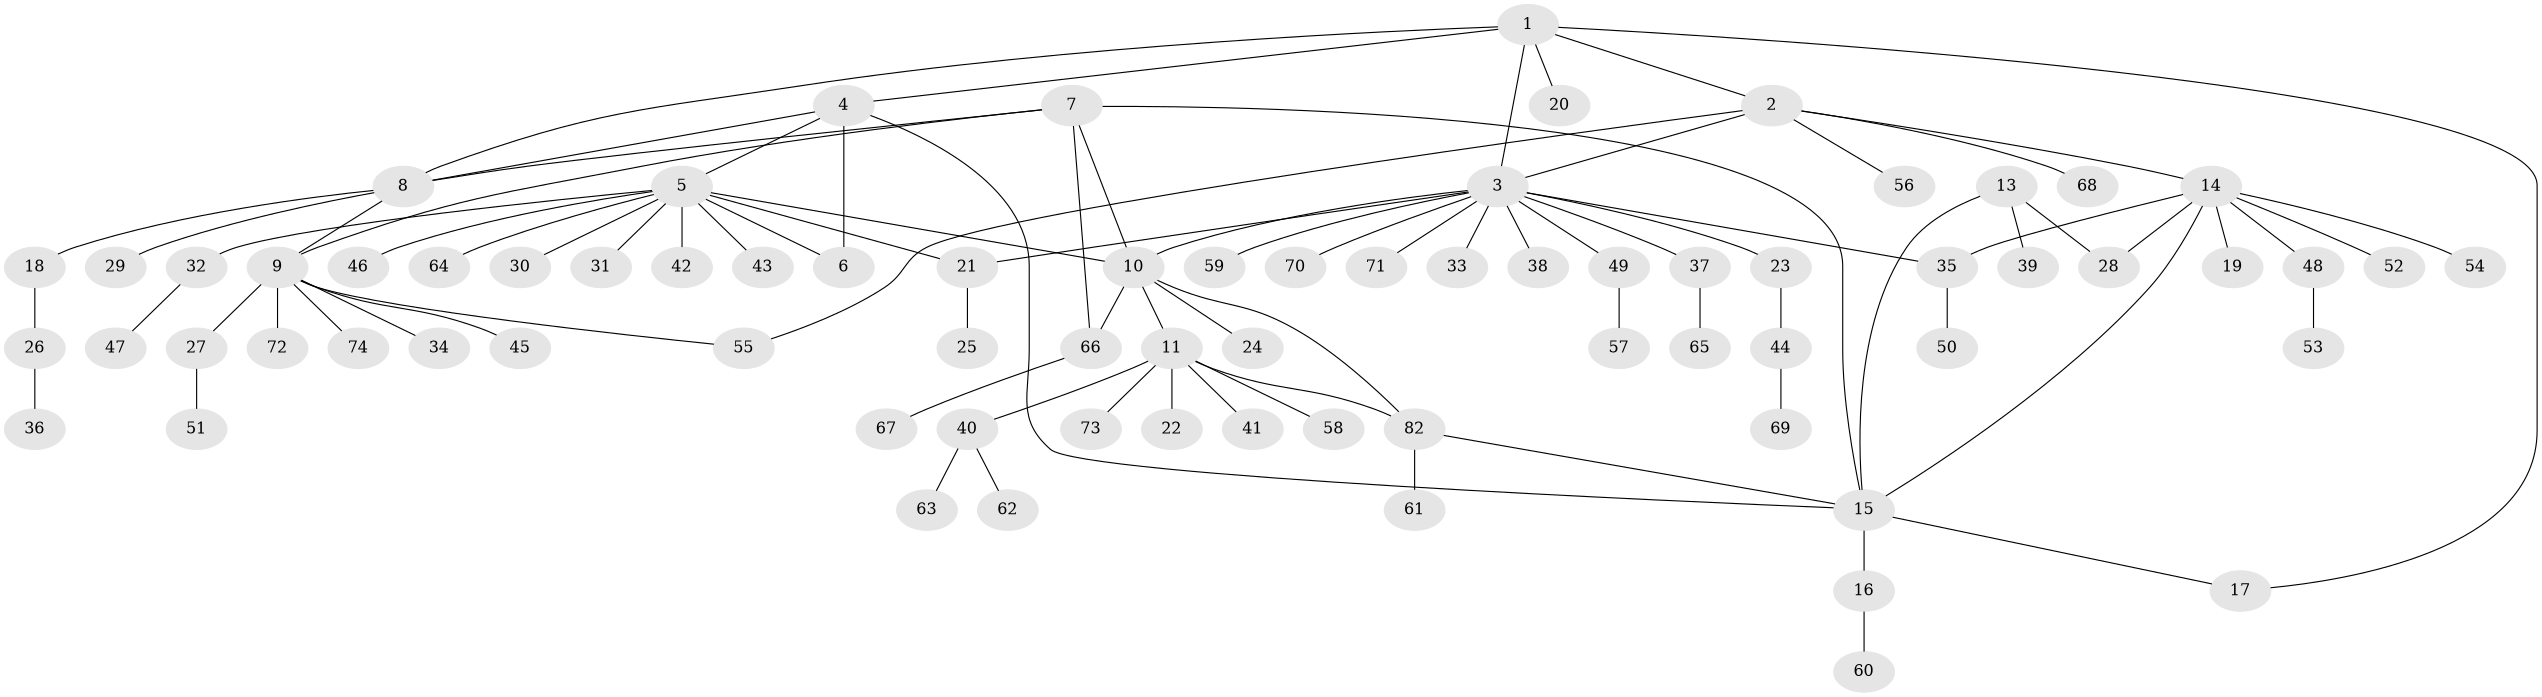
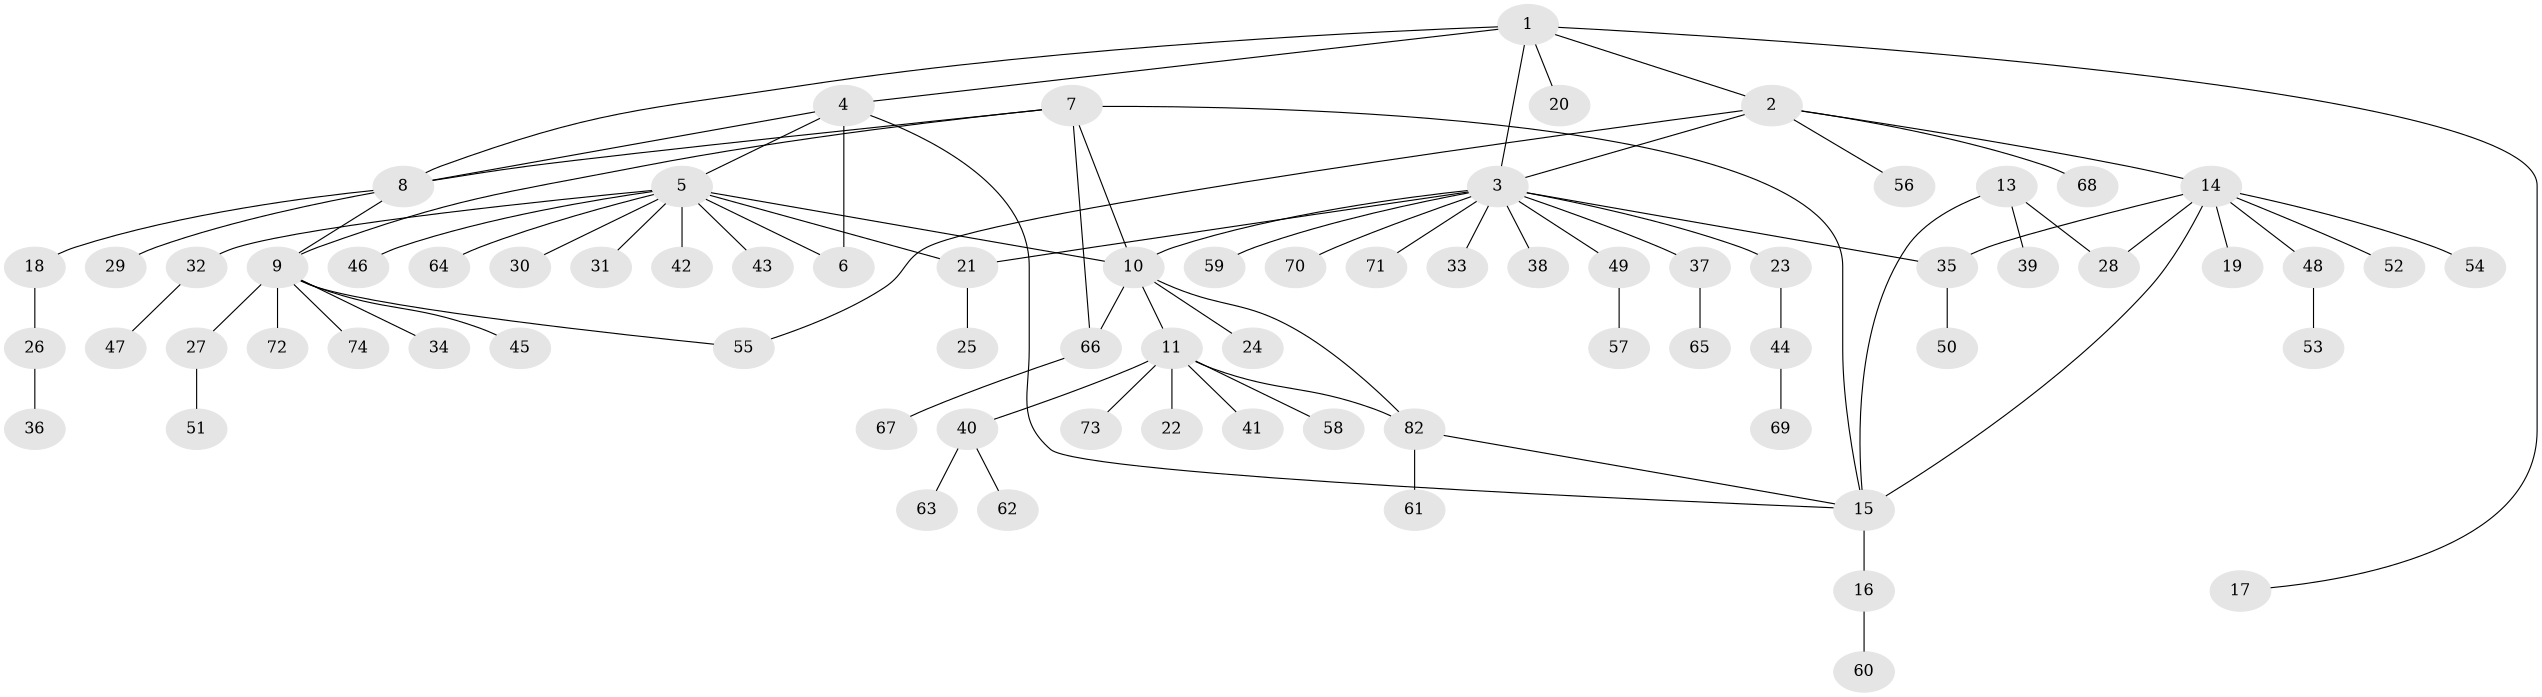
(2052, 551) -> none
